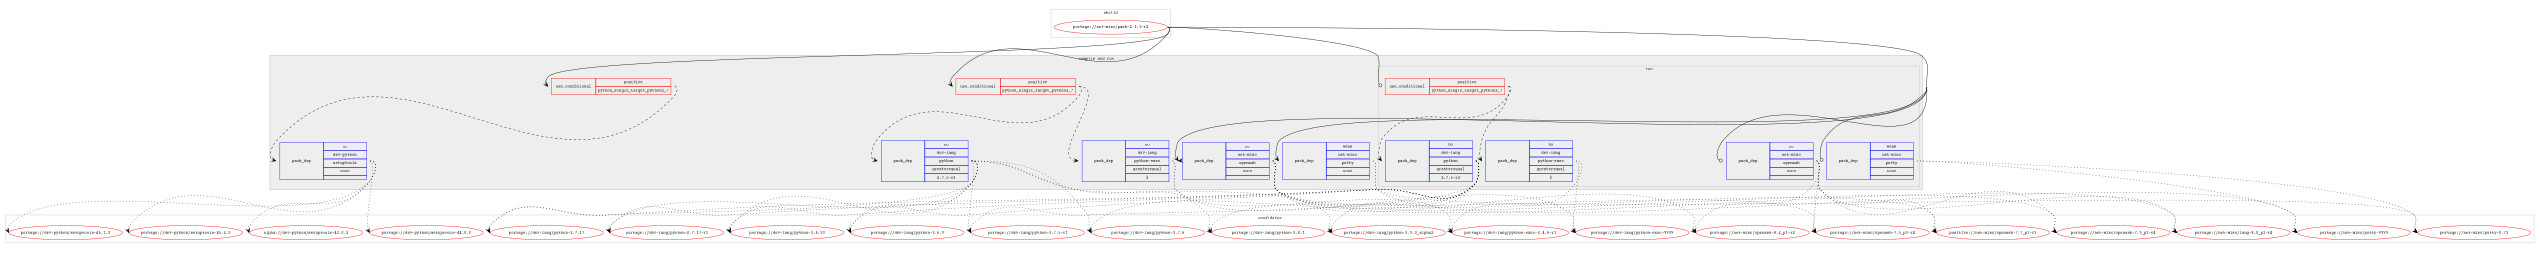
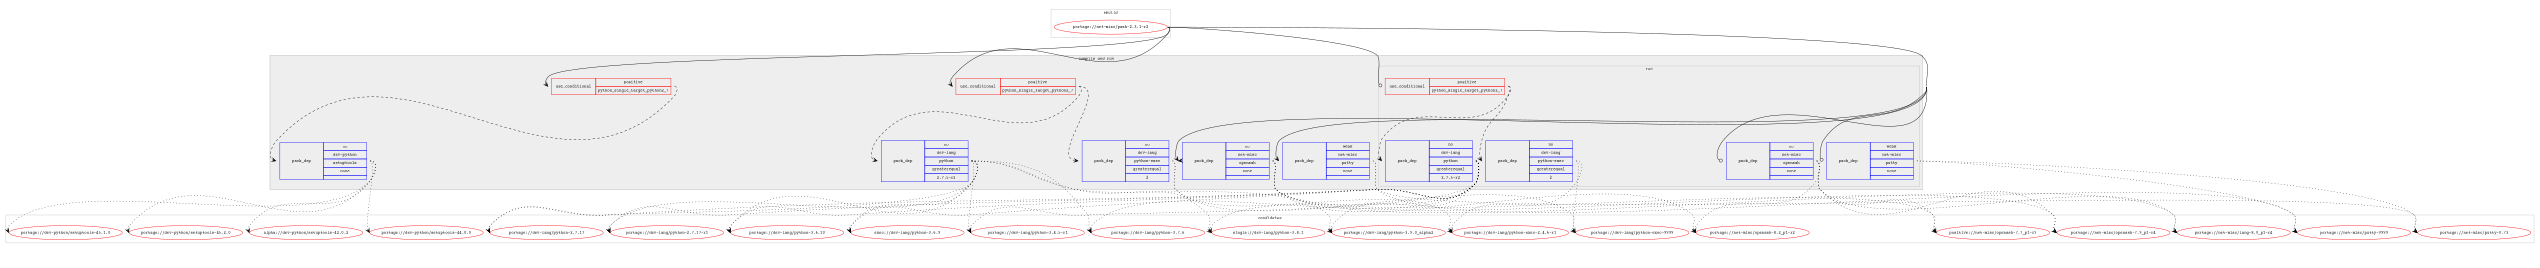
(908, 233) -> (908, 233)
(1028, 233) -> (1028, 233)
(1268, 233) -> (1268, 233)
(1873, 233) -> none
